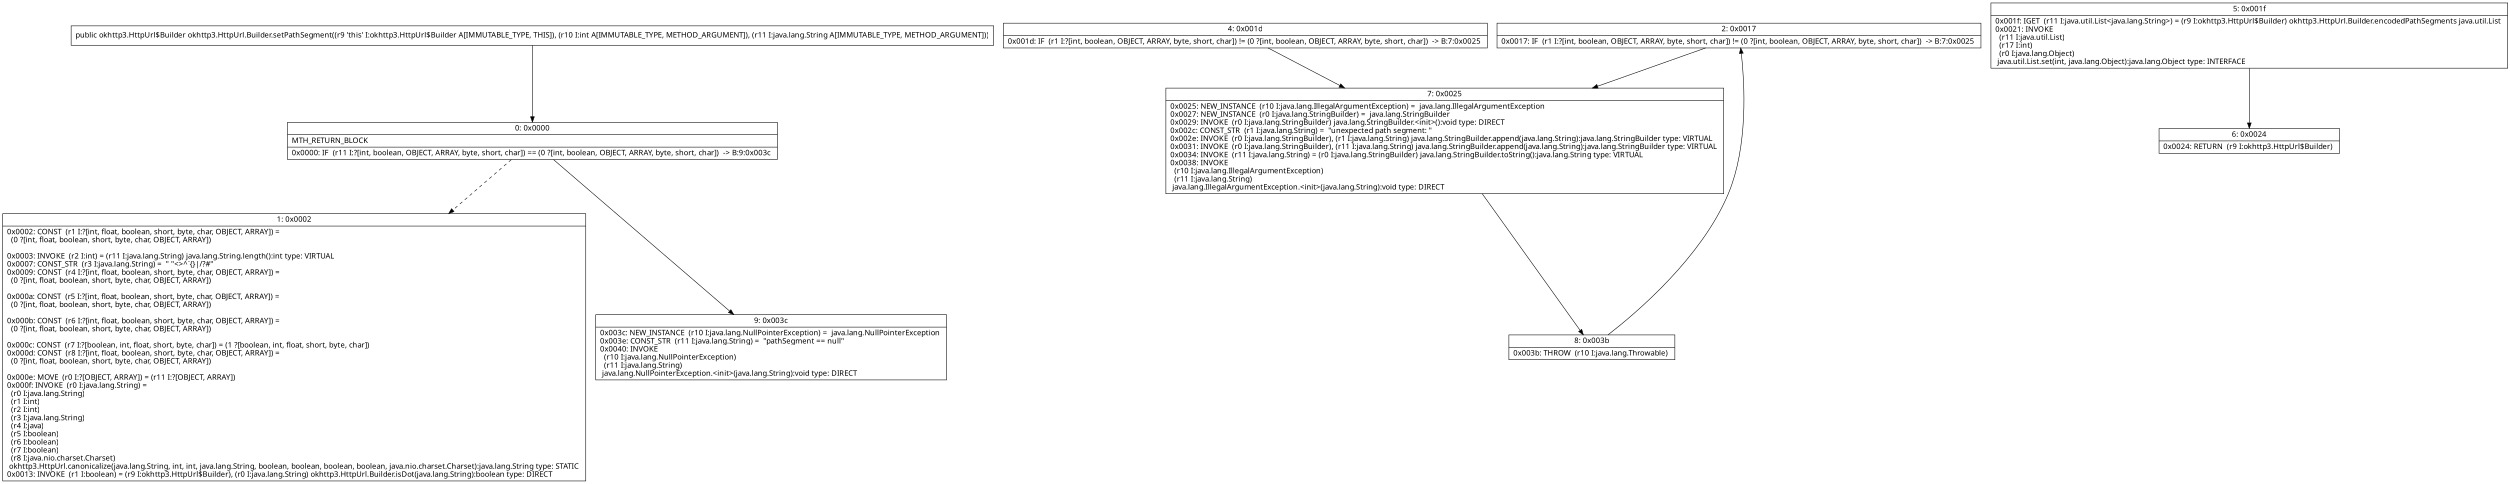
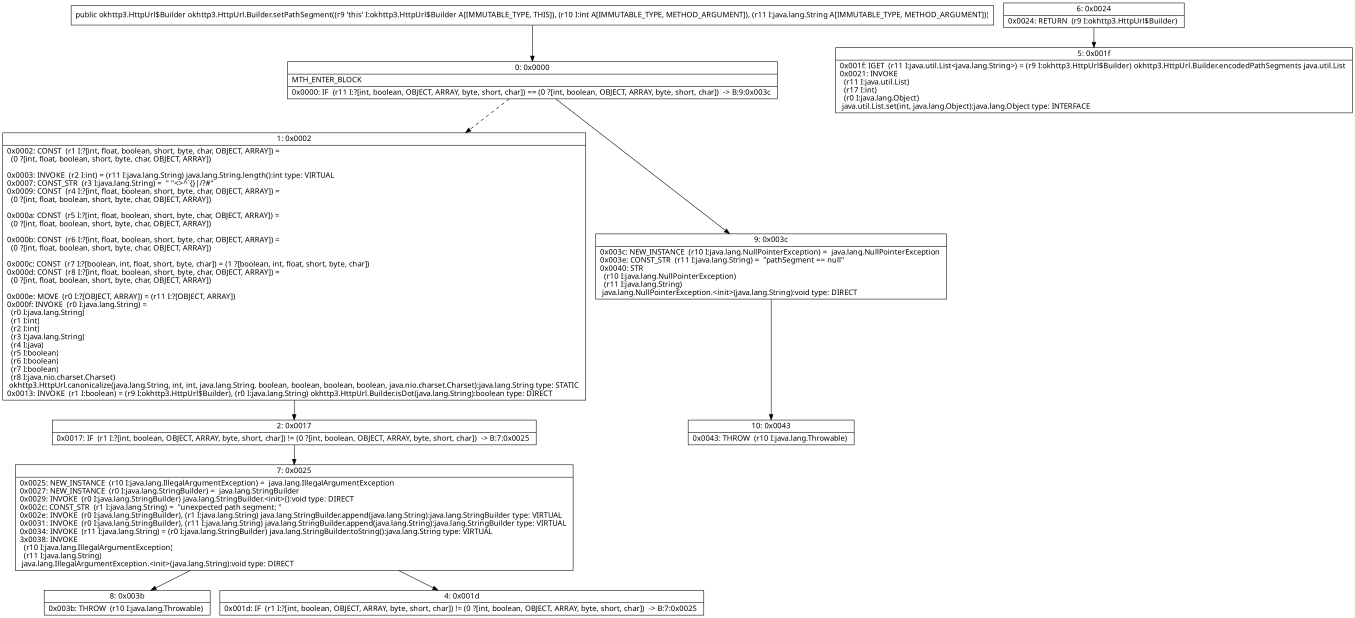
(1304, 67) -> (416, 579)
(2249, 96) -> (1094, 35)
(330, 141) -> (327, 80)
(1201, 163) -> (51, 540)
(1718, 214) -> (294, 407)
(631, 349) -> (624, 268)
none -> (771, 432)
